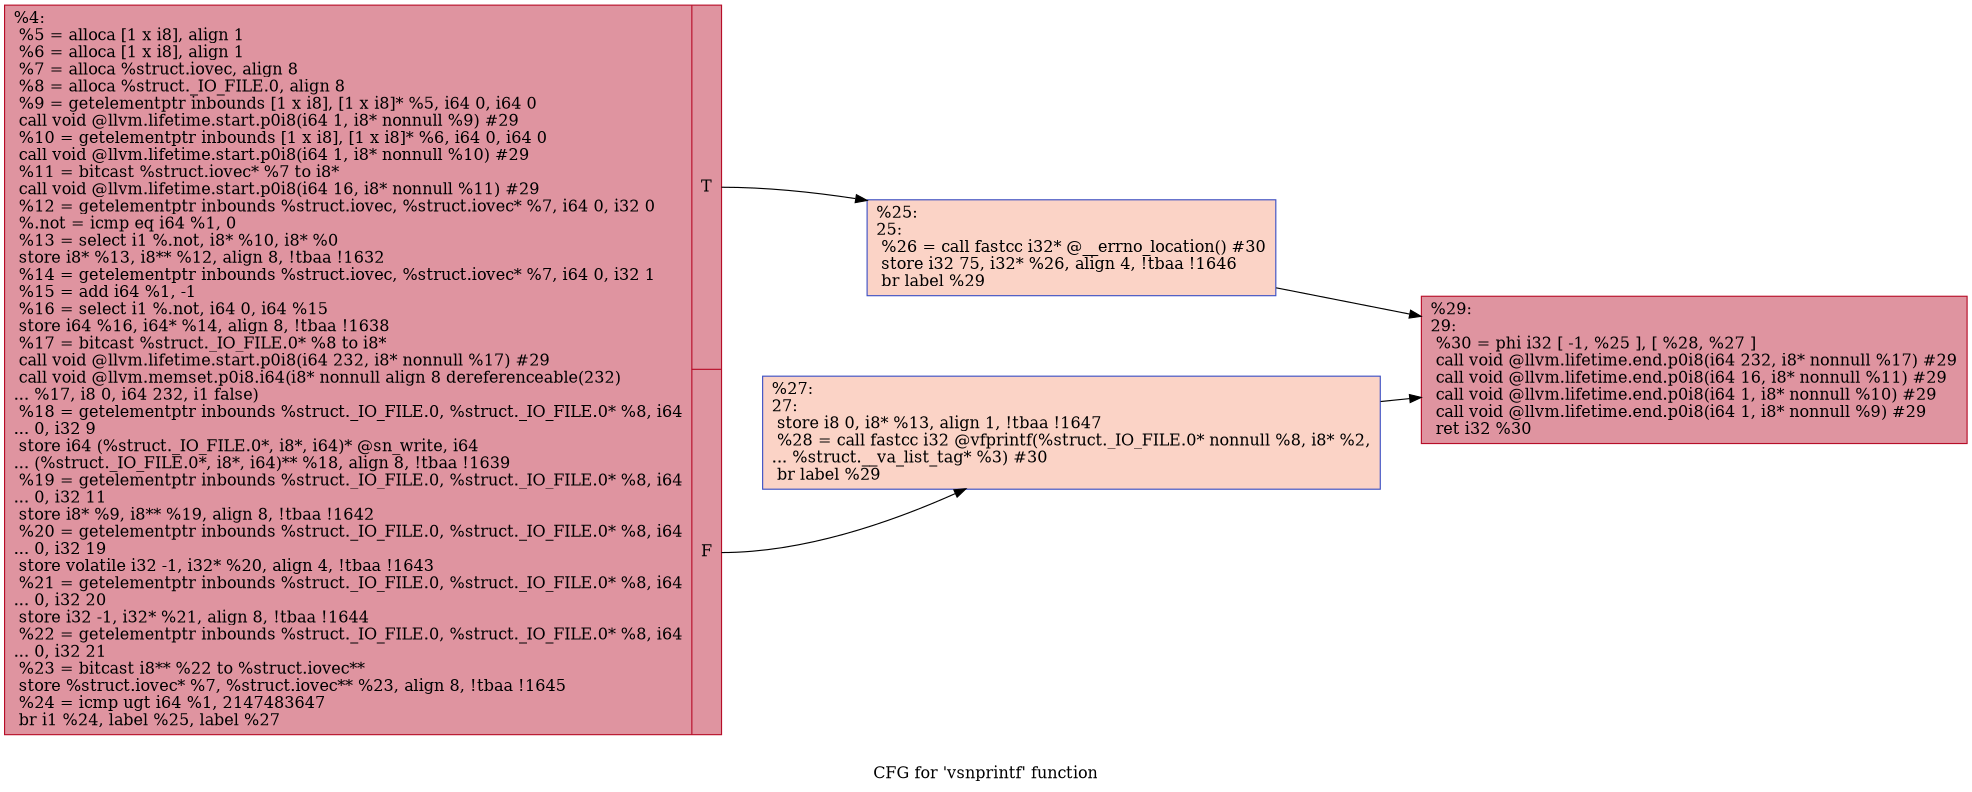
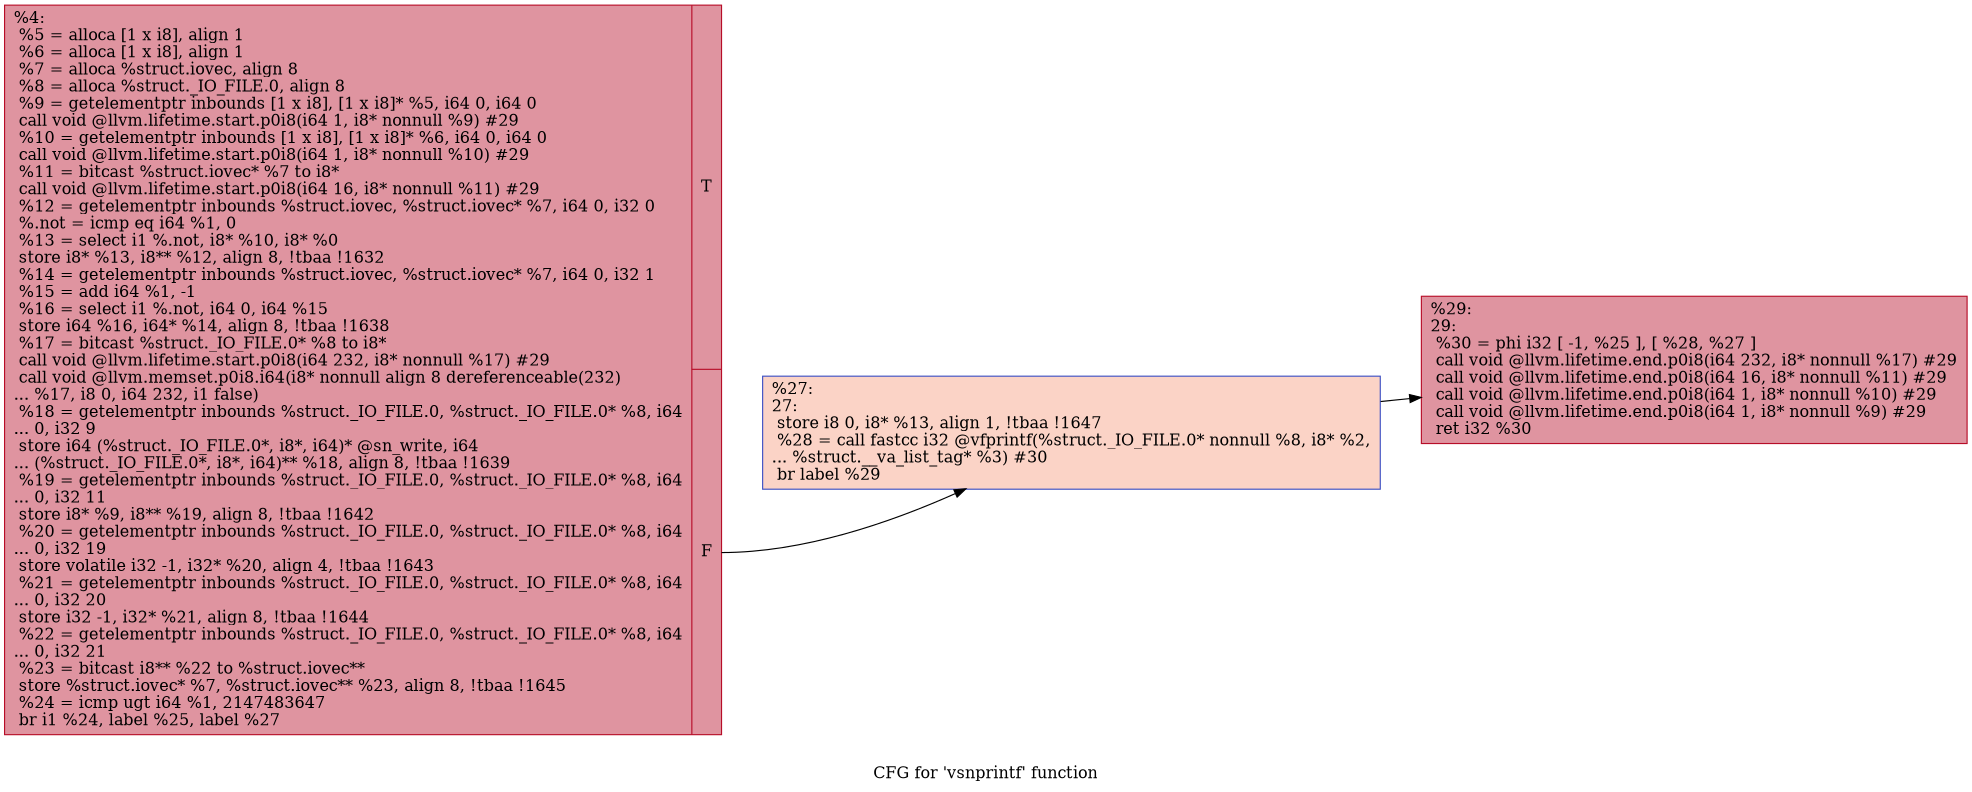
(1071, 248) -> none
